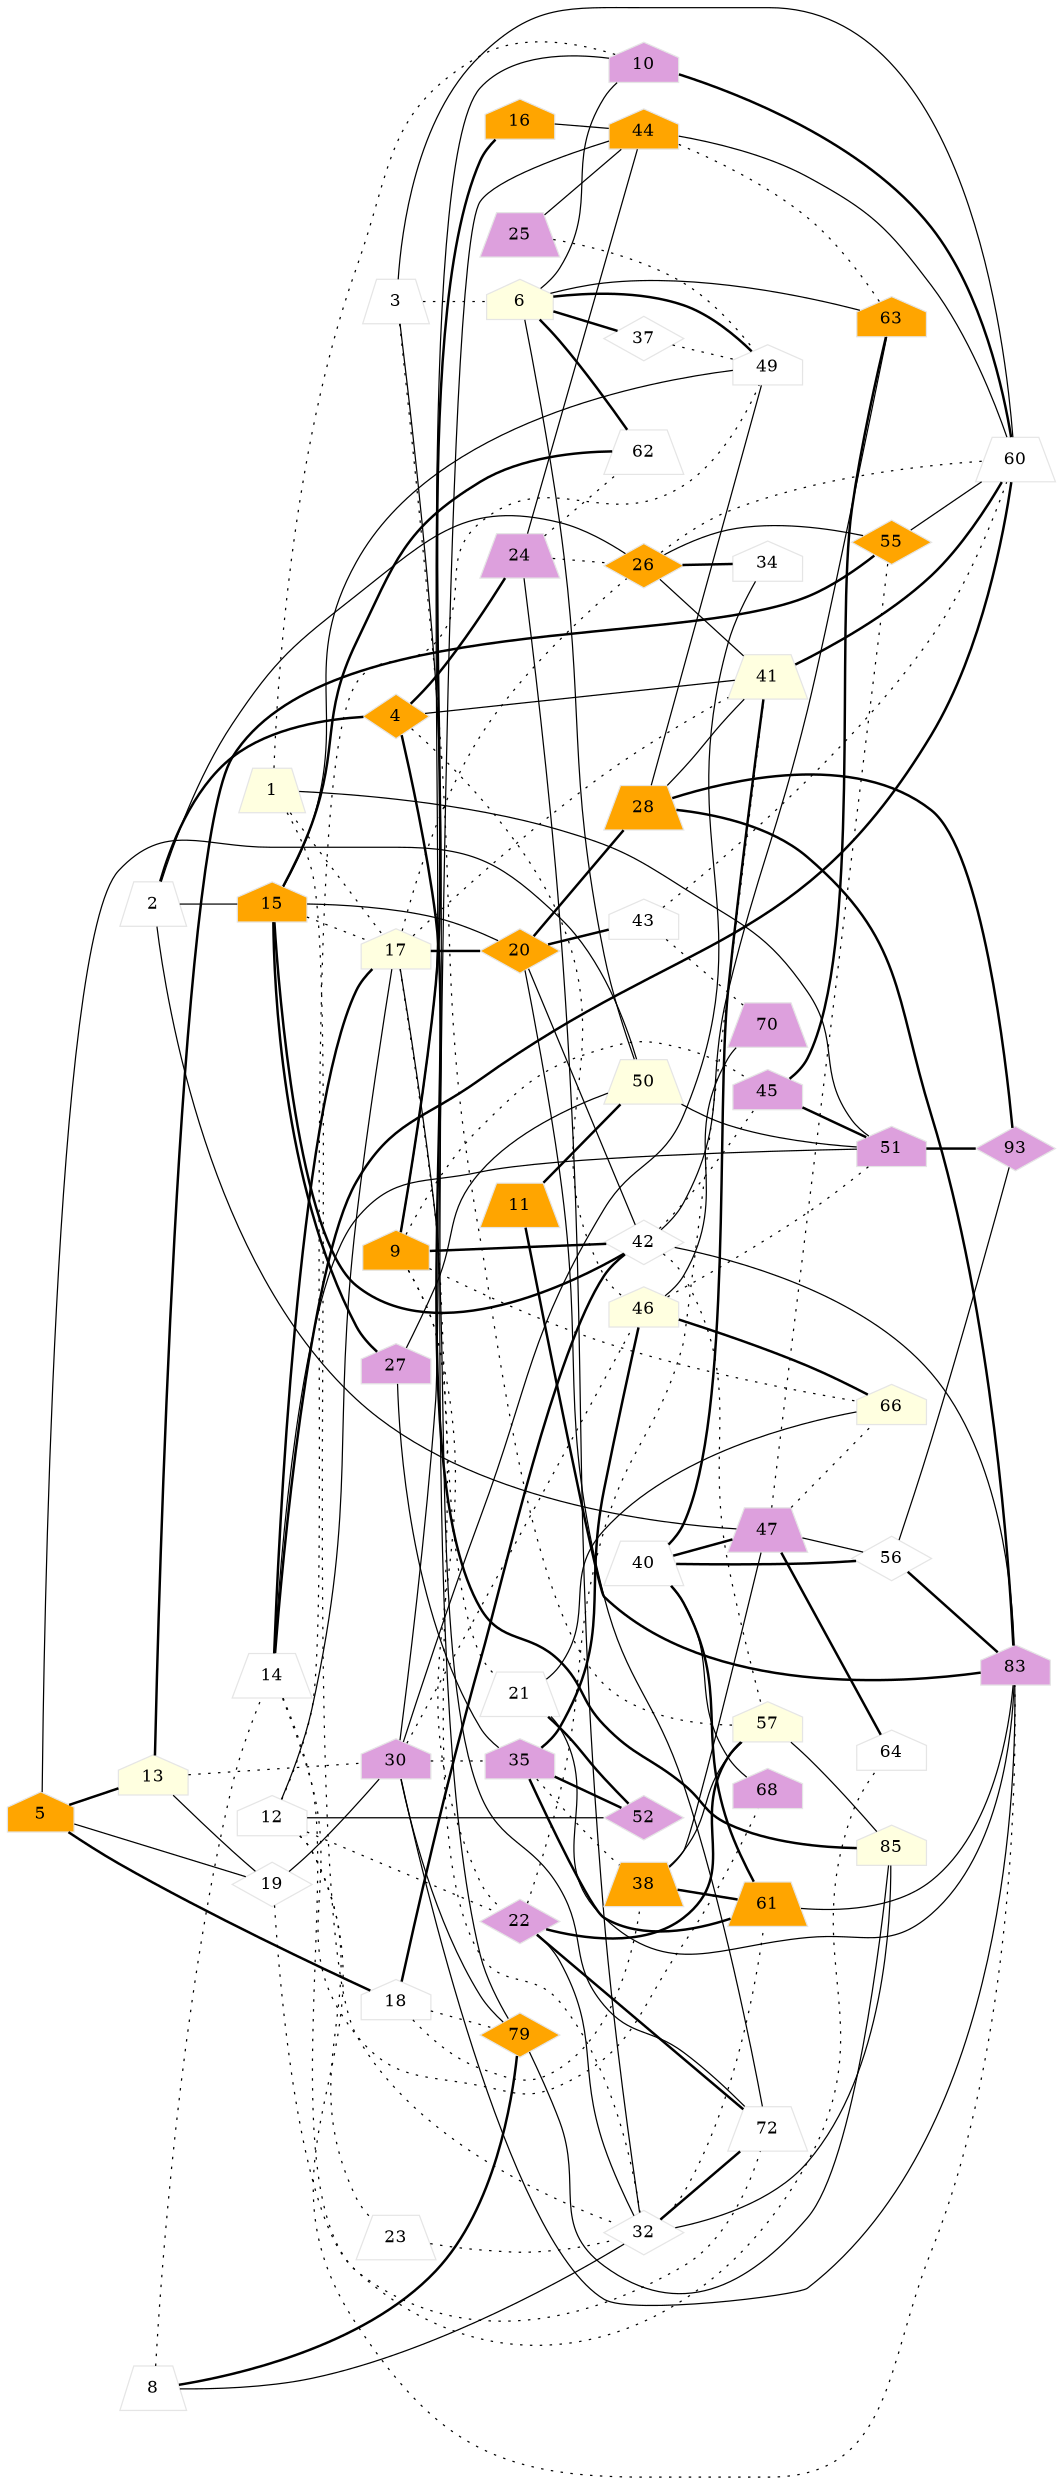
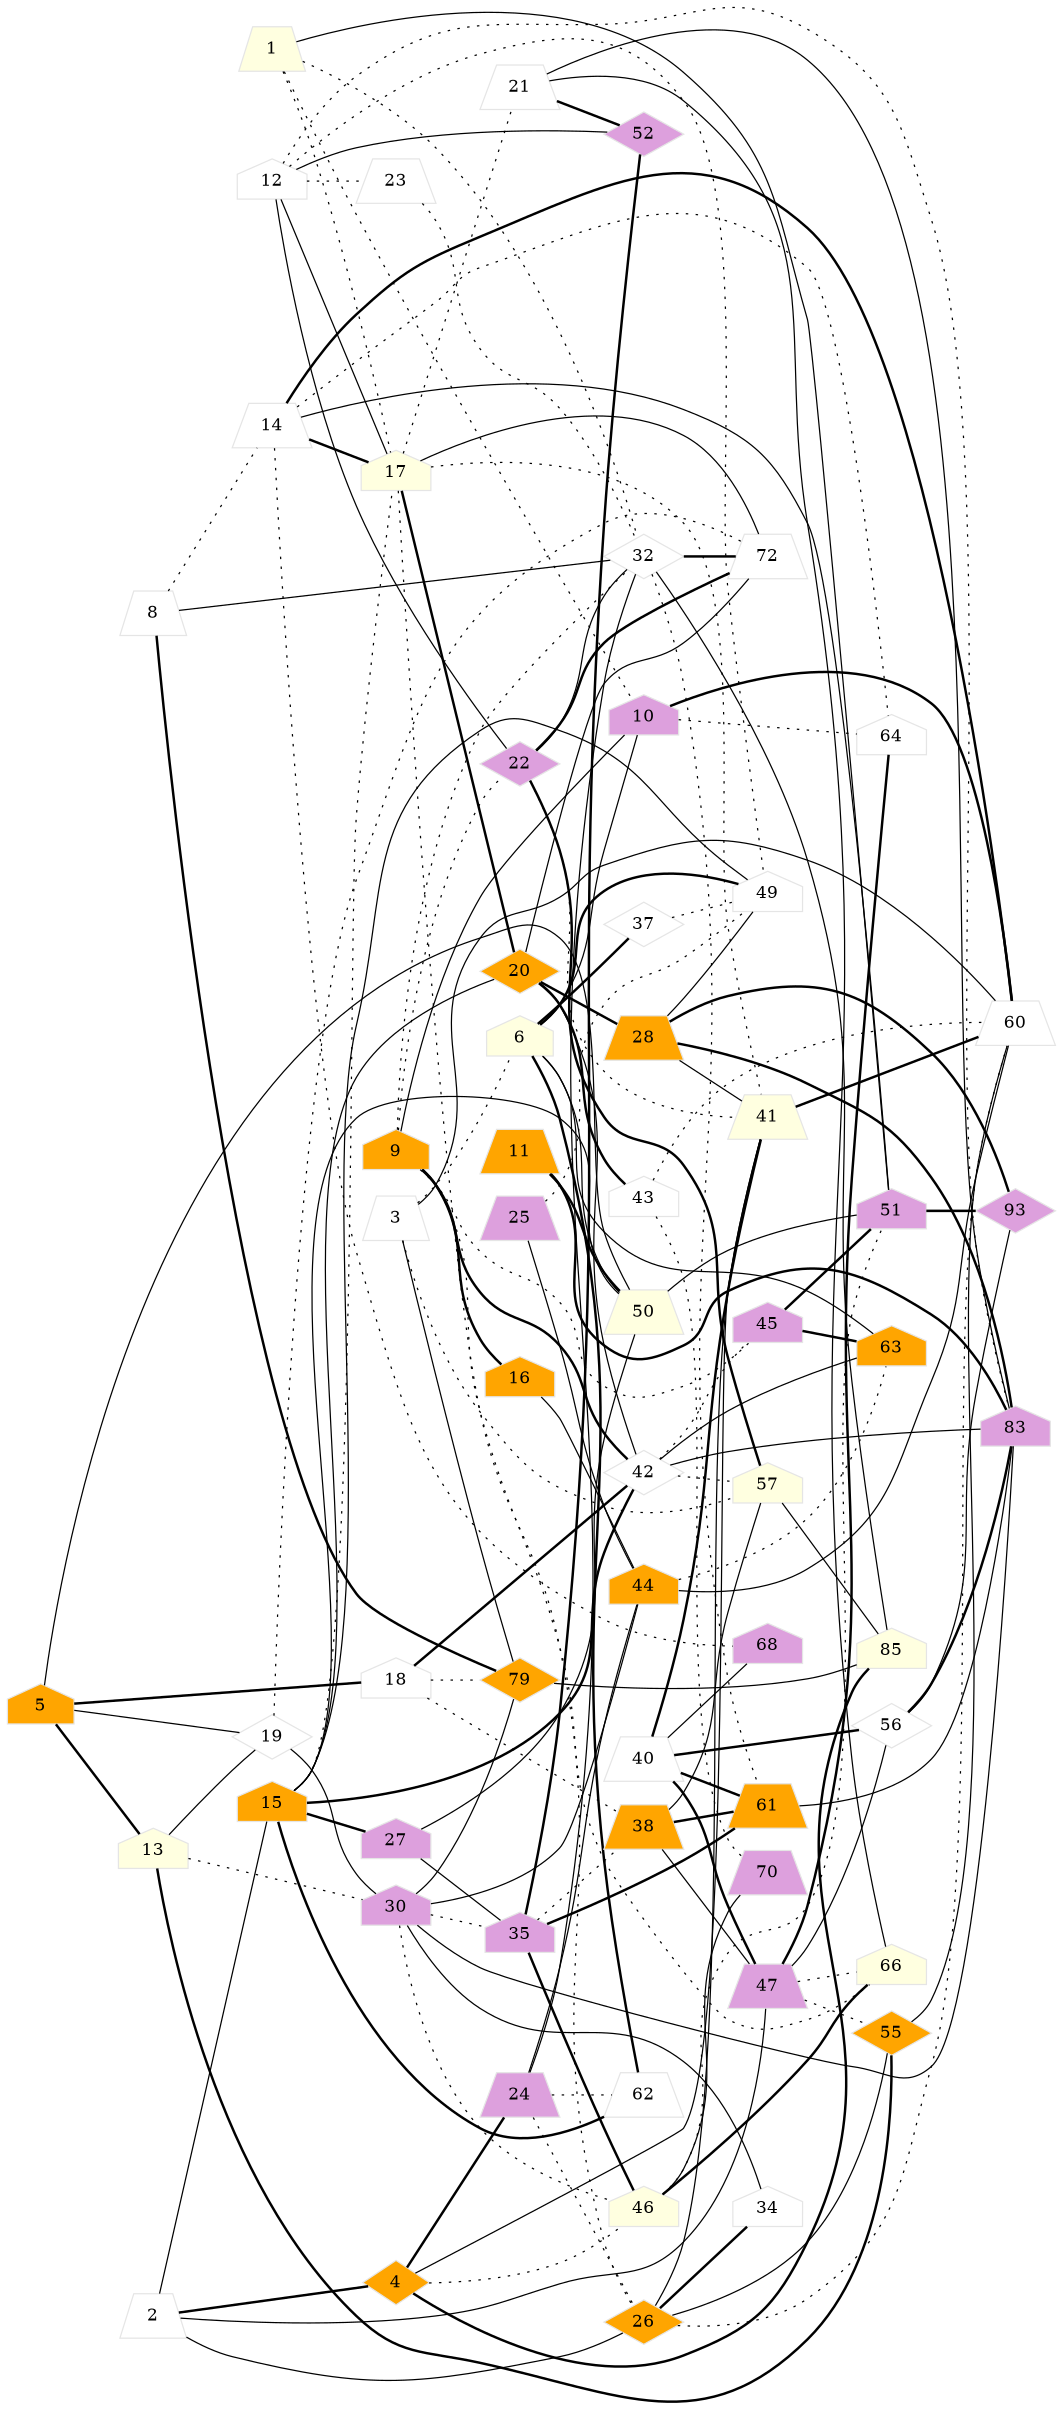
none -> (768, 727)
none -> (314, 1253)
(402, 1872) -> (351, 491)
